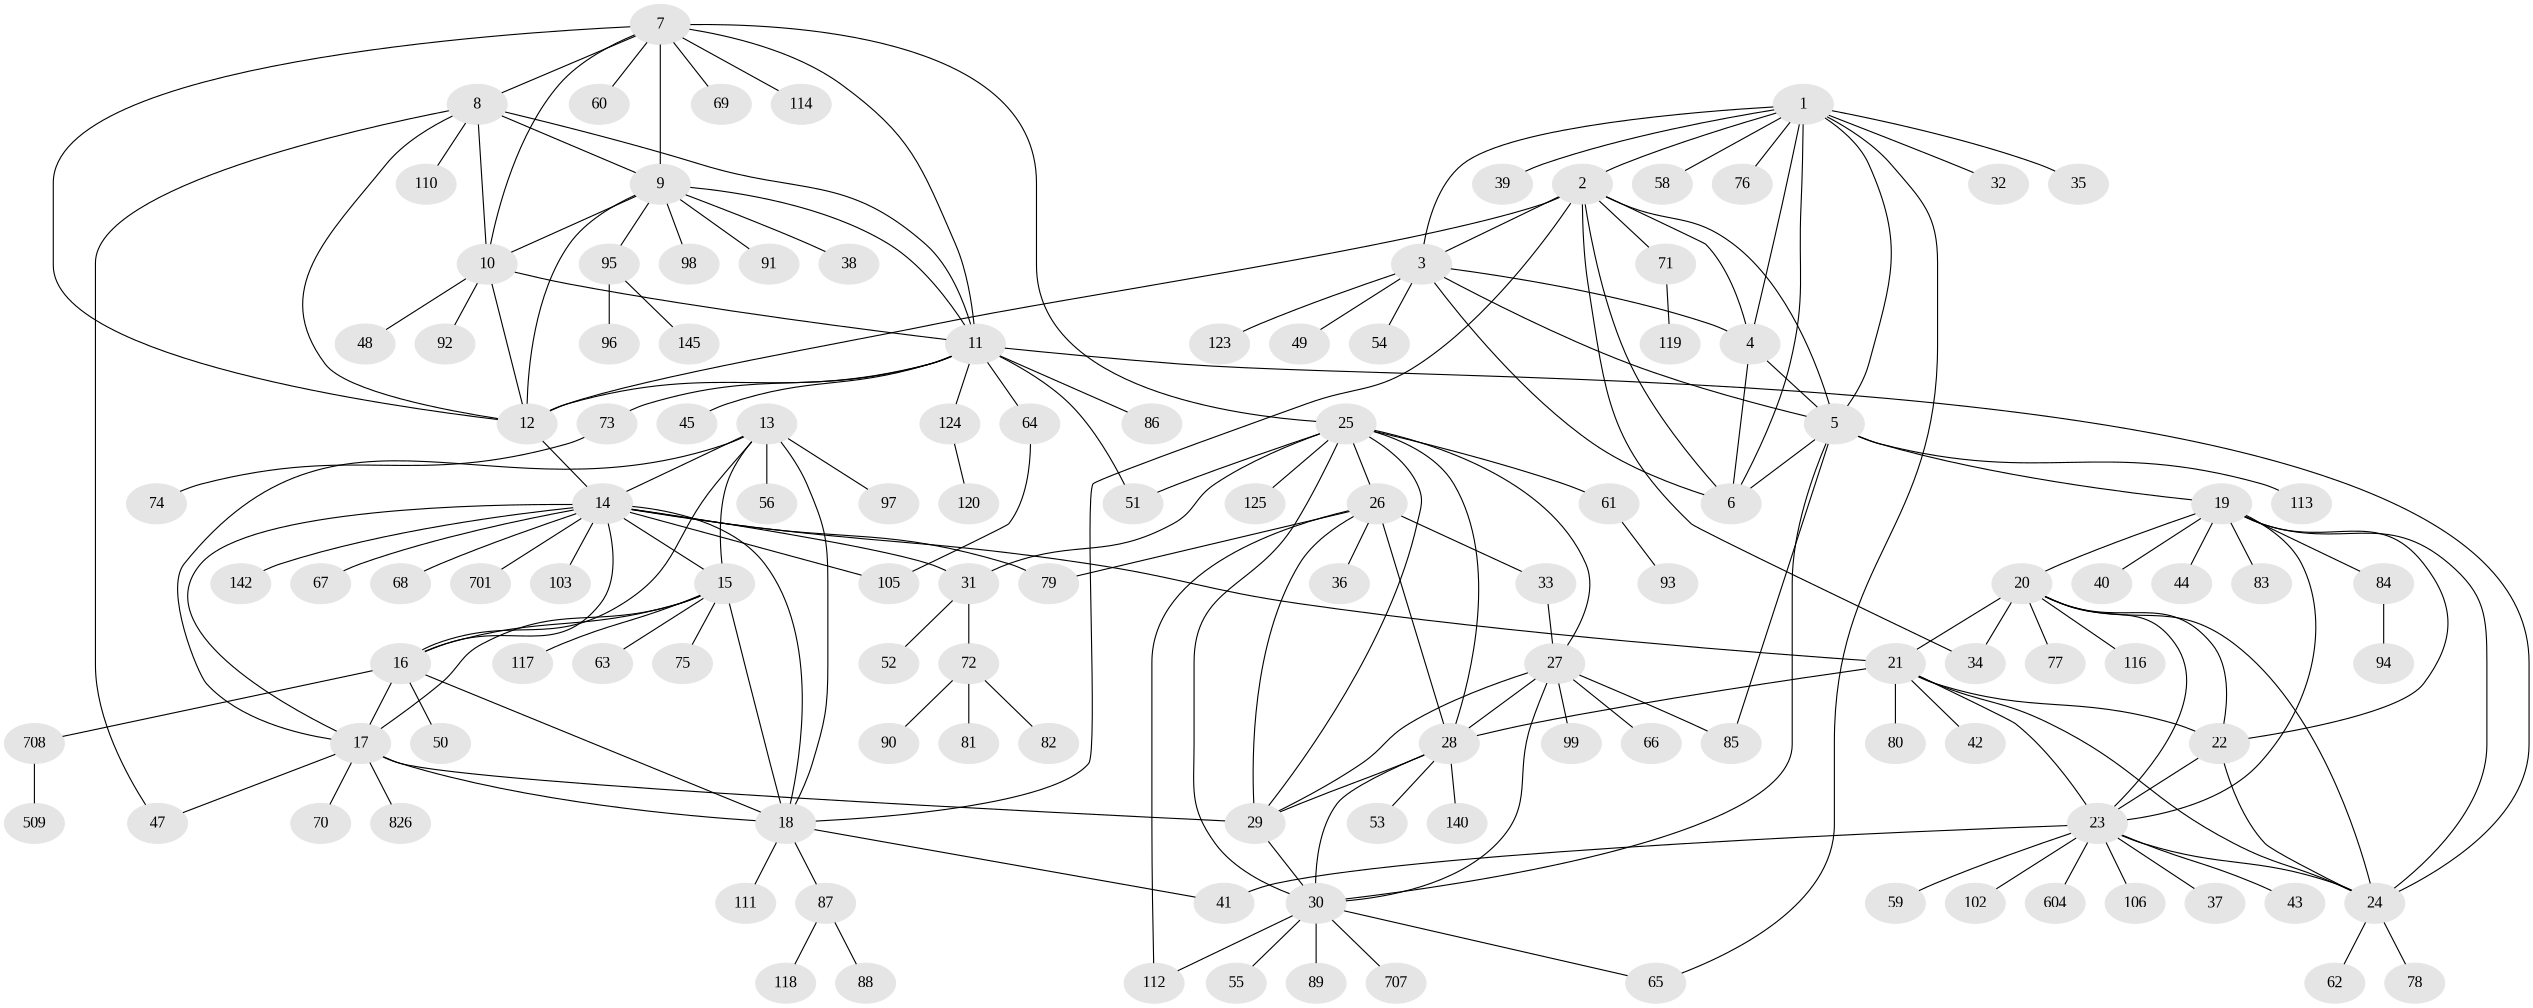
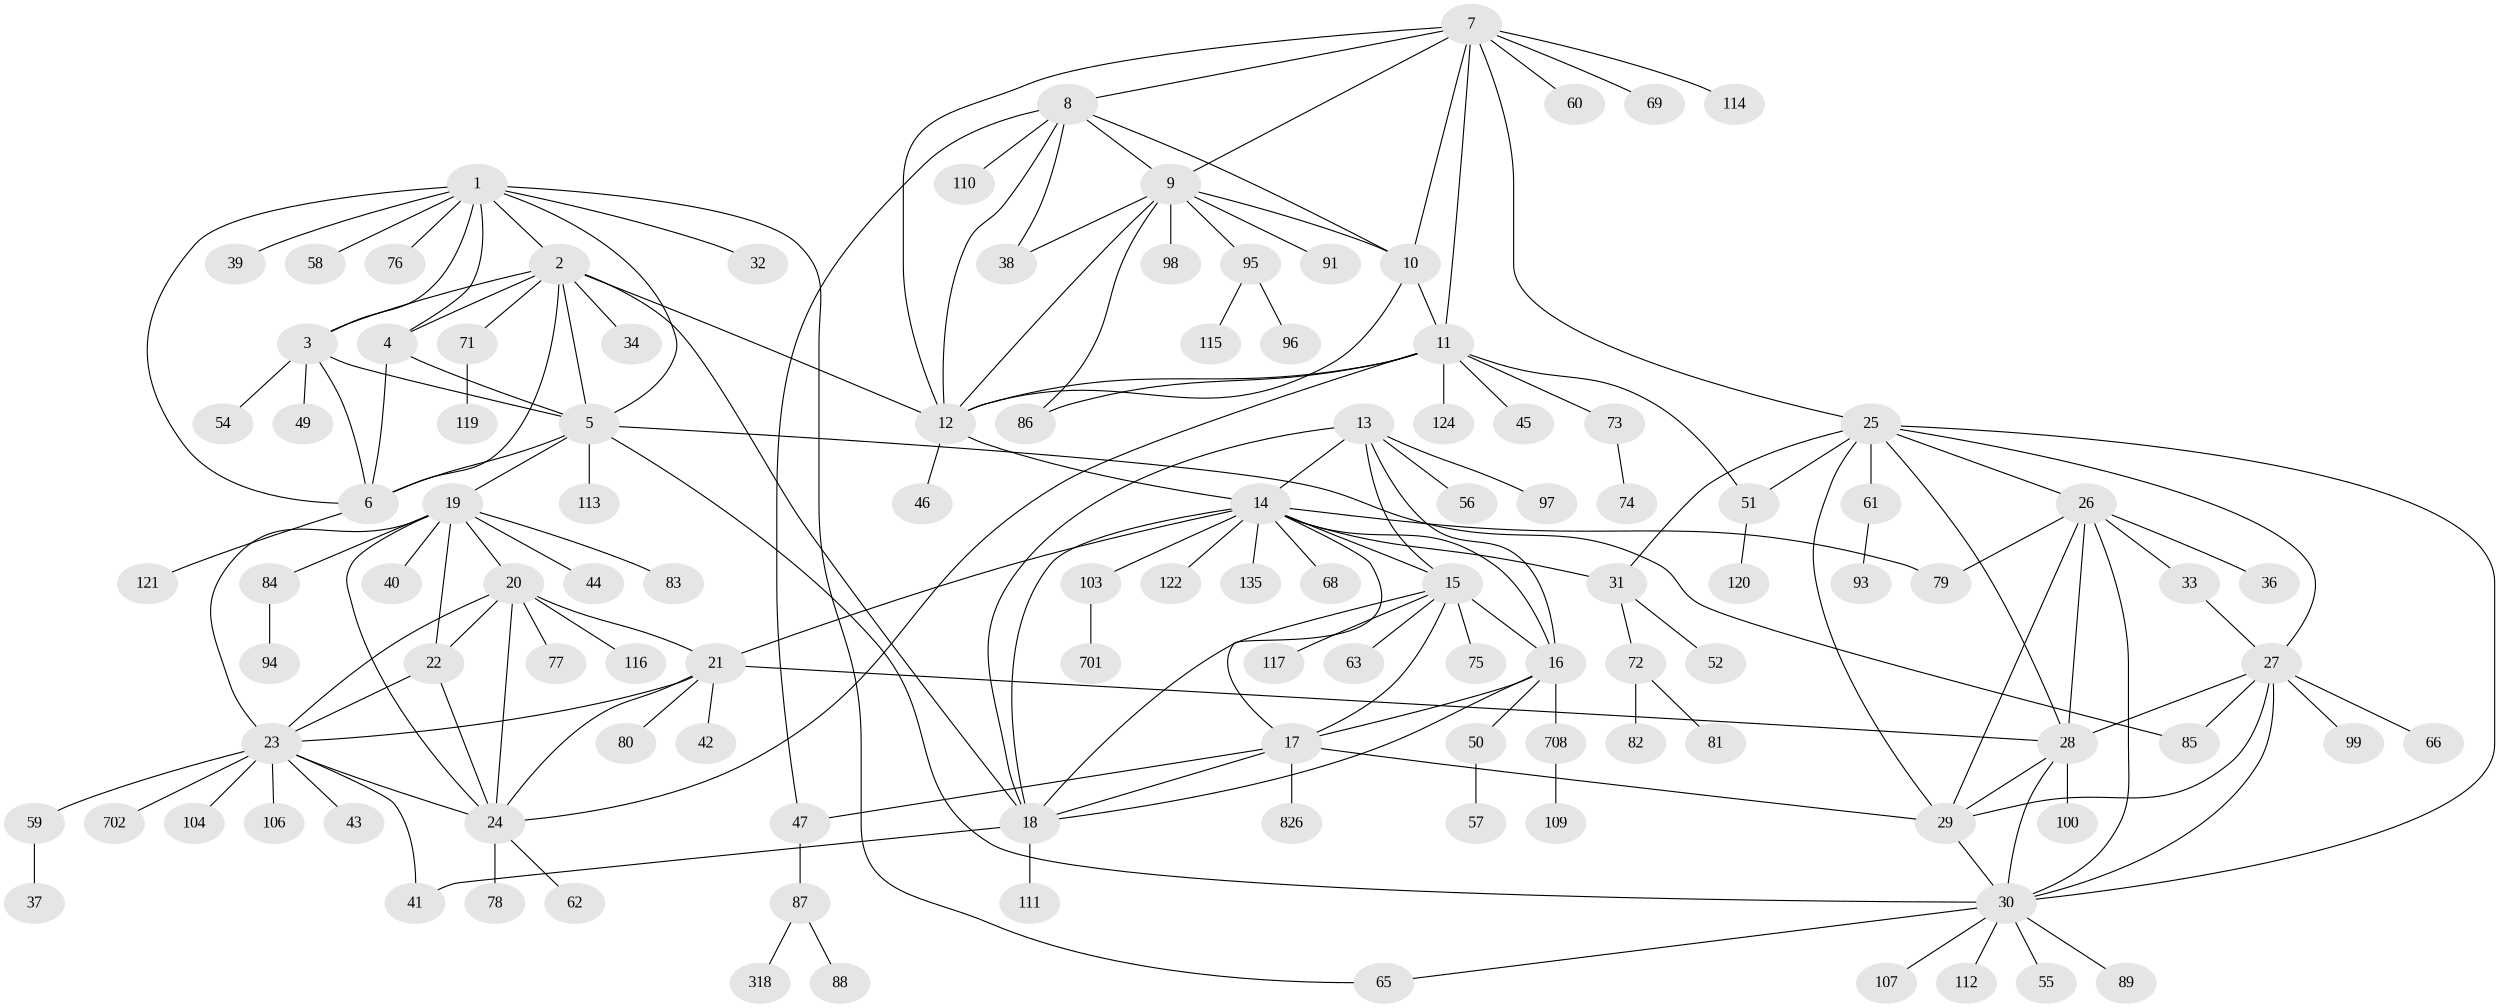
(765, 180) -> (1047, 187)
(2079, 184) -> none
(846, 223) -> (1107, 310)
(1598, 294) -> none
(365, 344) -> none
(445, 344) -> none
(689, 344) -> (1211, 344)
(1220, 344) -> none
(1030, 424) -> none
(959, 464) -> (1744, 544)
(297, 477) -> none
none -> (922, 504)
(1255, 504) -> none
(541, 544) -> (1091, 624)
none -> (148, 584)
(241, 584) -> (1171, 584)
(321, 584) -> none
(889, 584) -> (1251, 584)
(1999, 623) -> none
(1152, 680) -> (2128, 739)
(2057, 705) -> none
(889, 744) -> none
(34, 823) -> (1556, 823)
(321, 823) -> none
(1377, 823) -> none
(1457, 823) -> (2067, 823)
none -> (1476, 823)
(806, 863) -> (800, 863)
(2156, 863) -> (34, 863)
(1975, 903) -> (114, 823)
(2055, 903) -> (194, 823)
(786, 983) -> (760, 983)
(1396, 983) -> (1887, 983)
